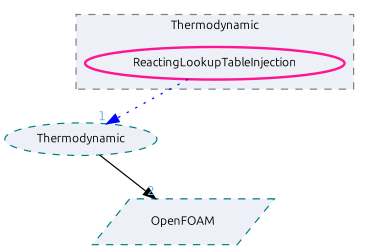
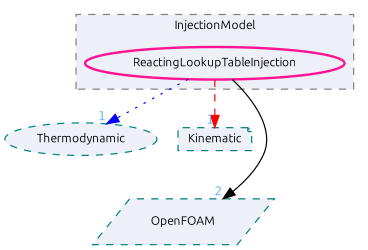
(215, 26) -> (215, 26)
none -> (215, 139)
(123, 173) -> (266, 136)
